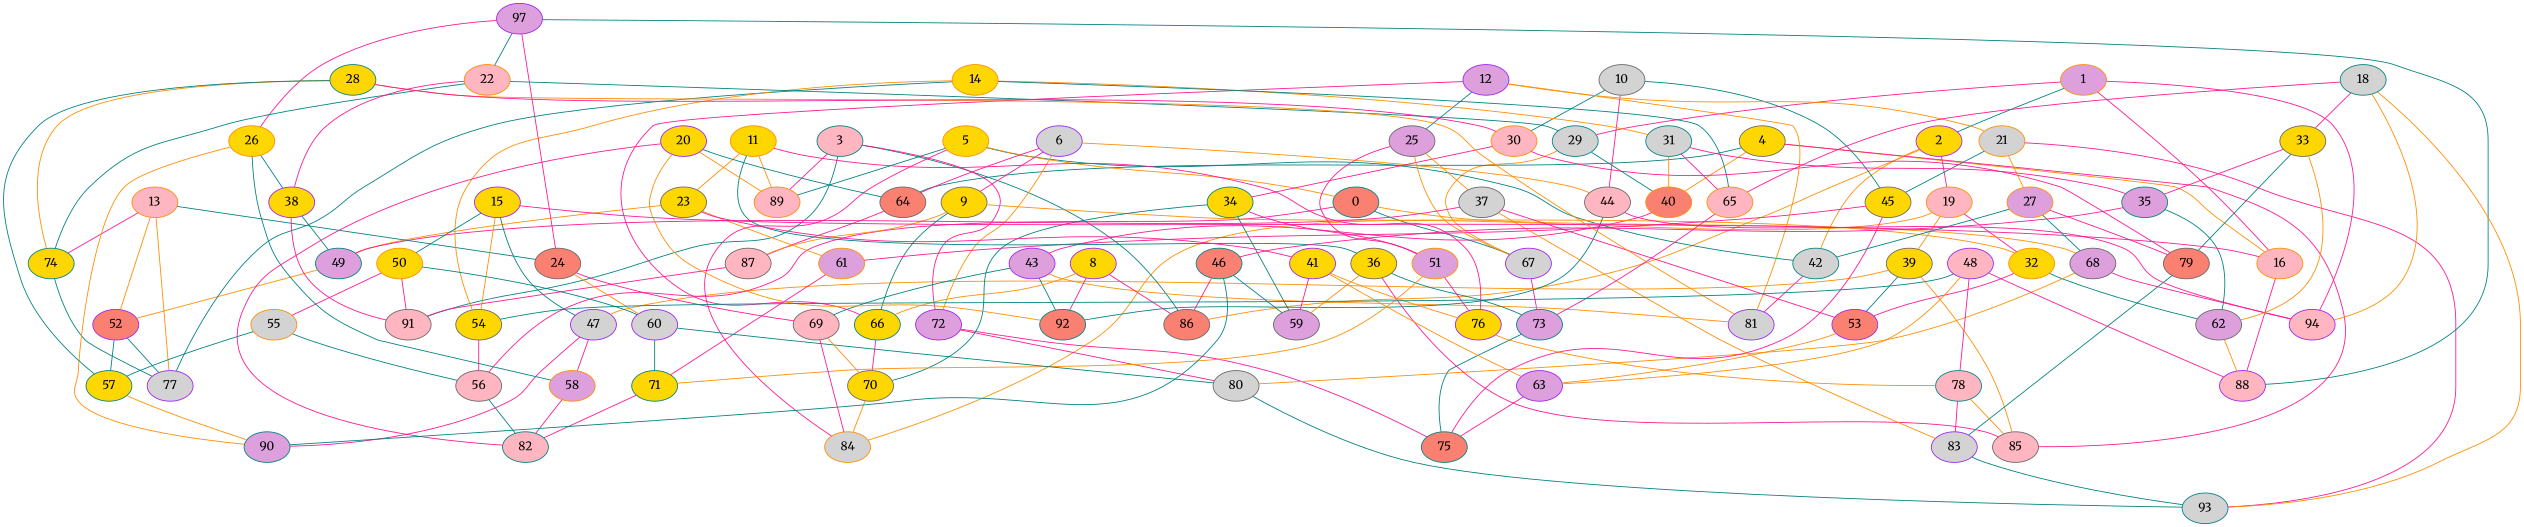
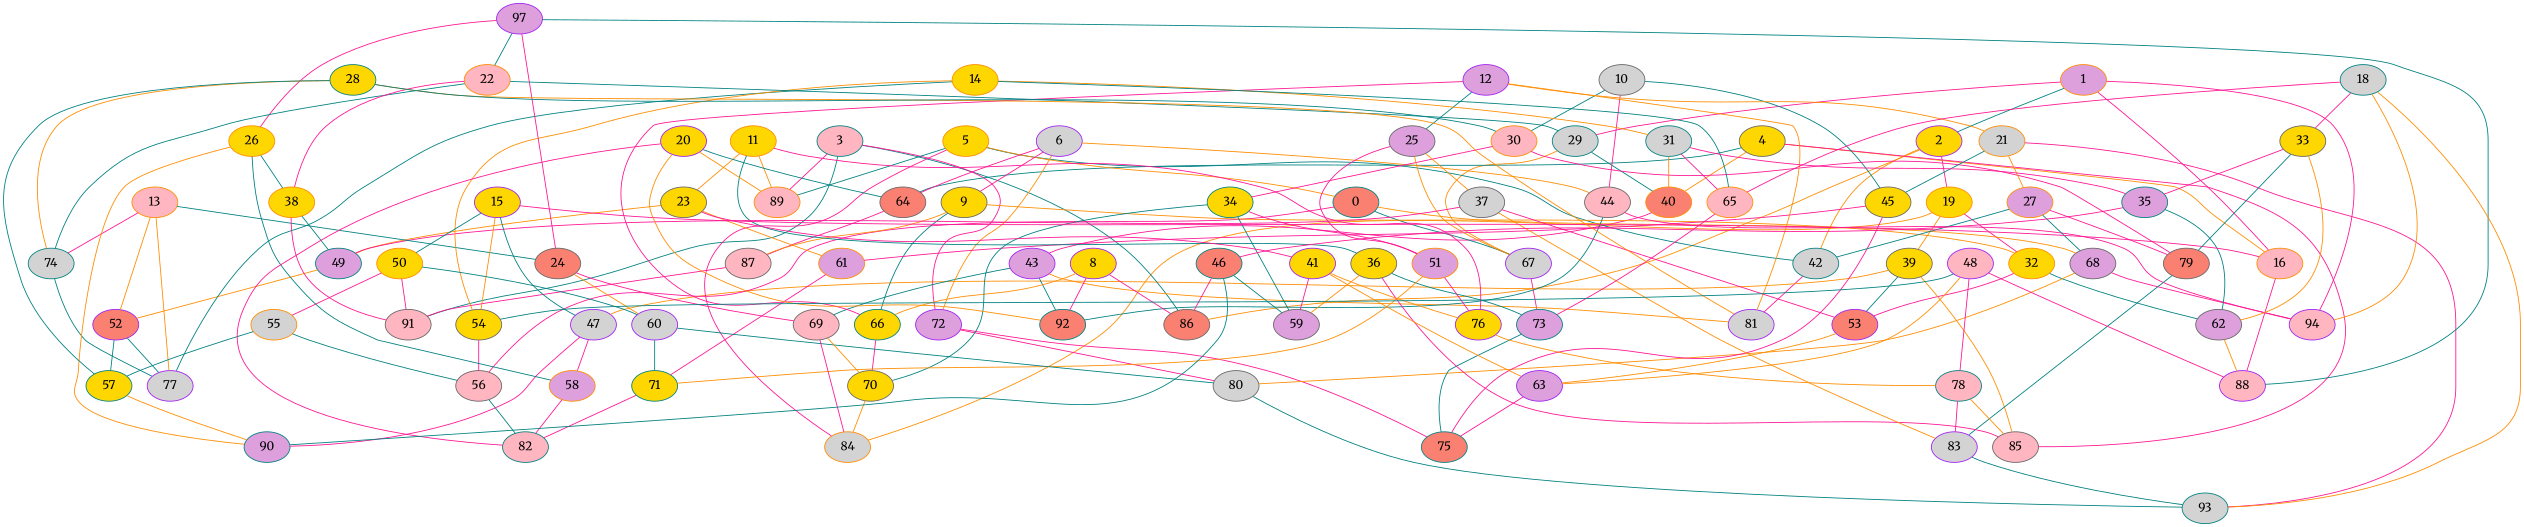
(936, 100) -> (936, 100)
(292, 202) -> (292, 202)
(1949, 202) -> (1949, 202)
(51, 264) -> (51, 264)
